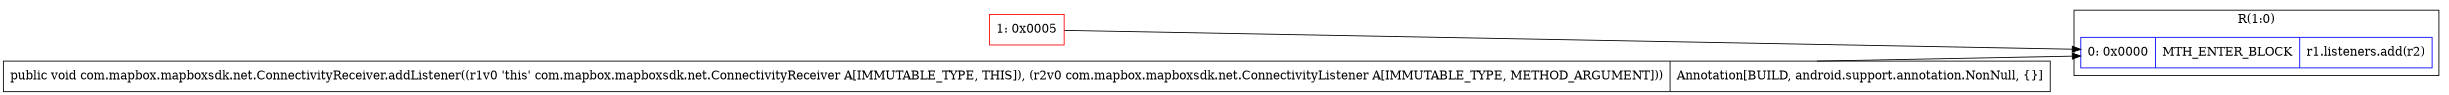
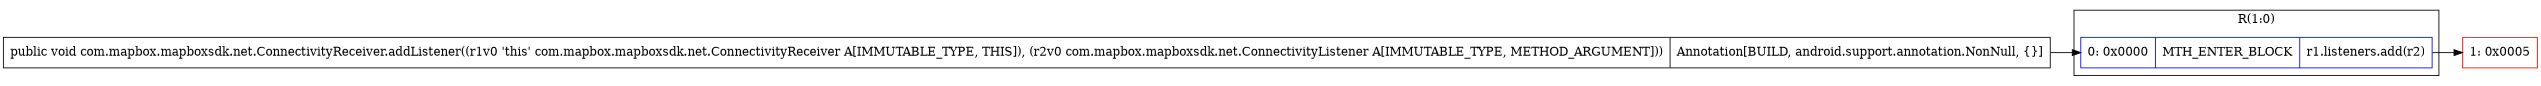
(1568, 40) -> (2444, 53)
